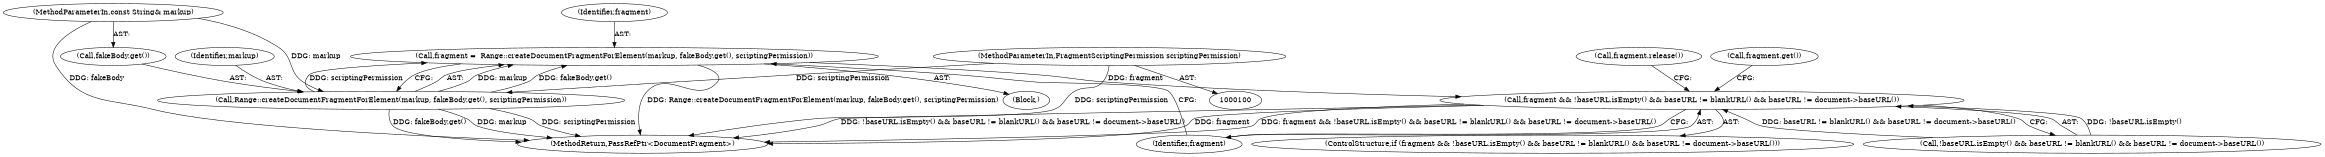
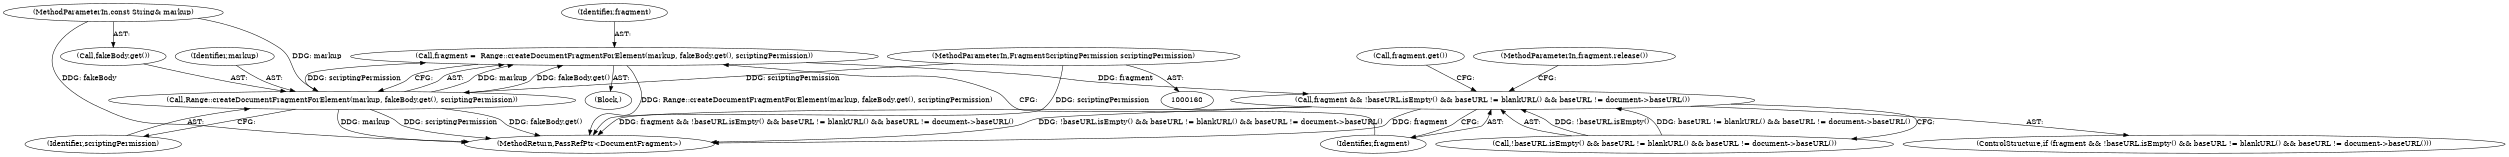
(1639, 56) -> (1574, 56)
(1236, 100) -> (1187, 100)
none -> (103, 144)
